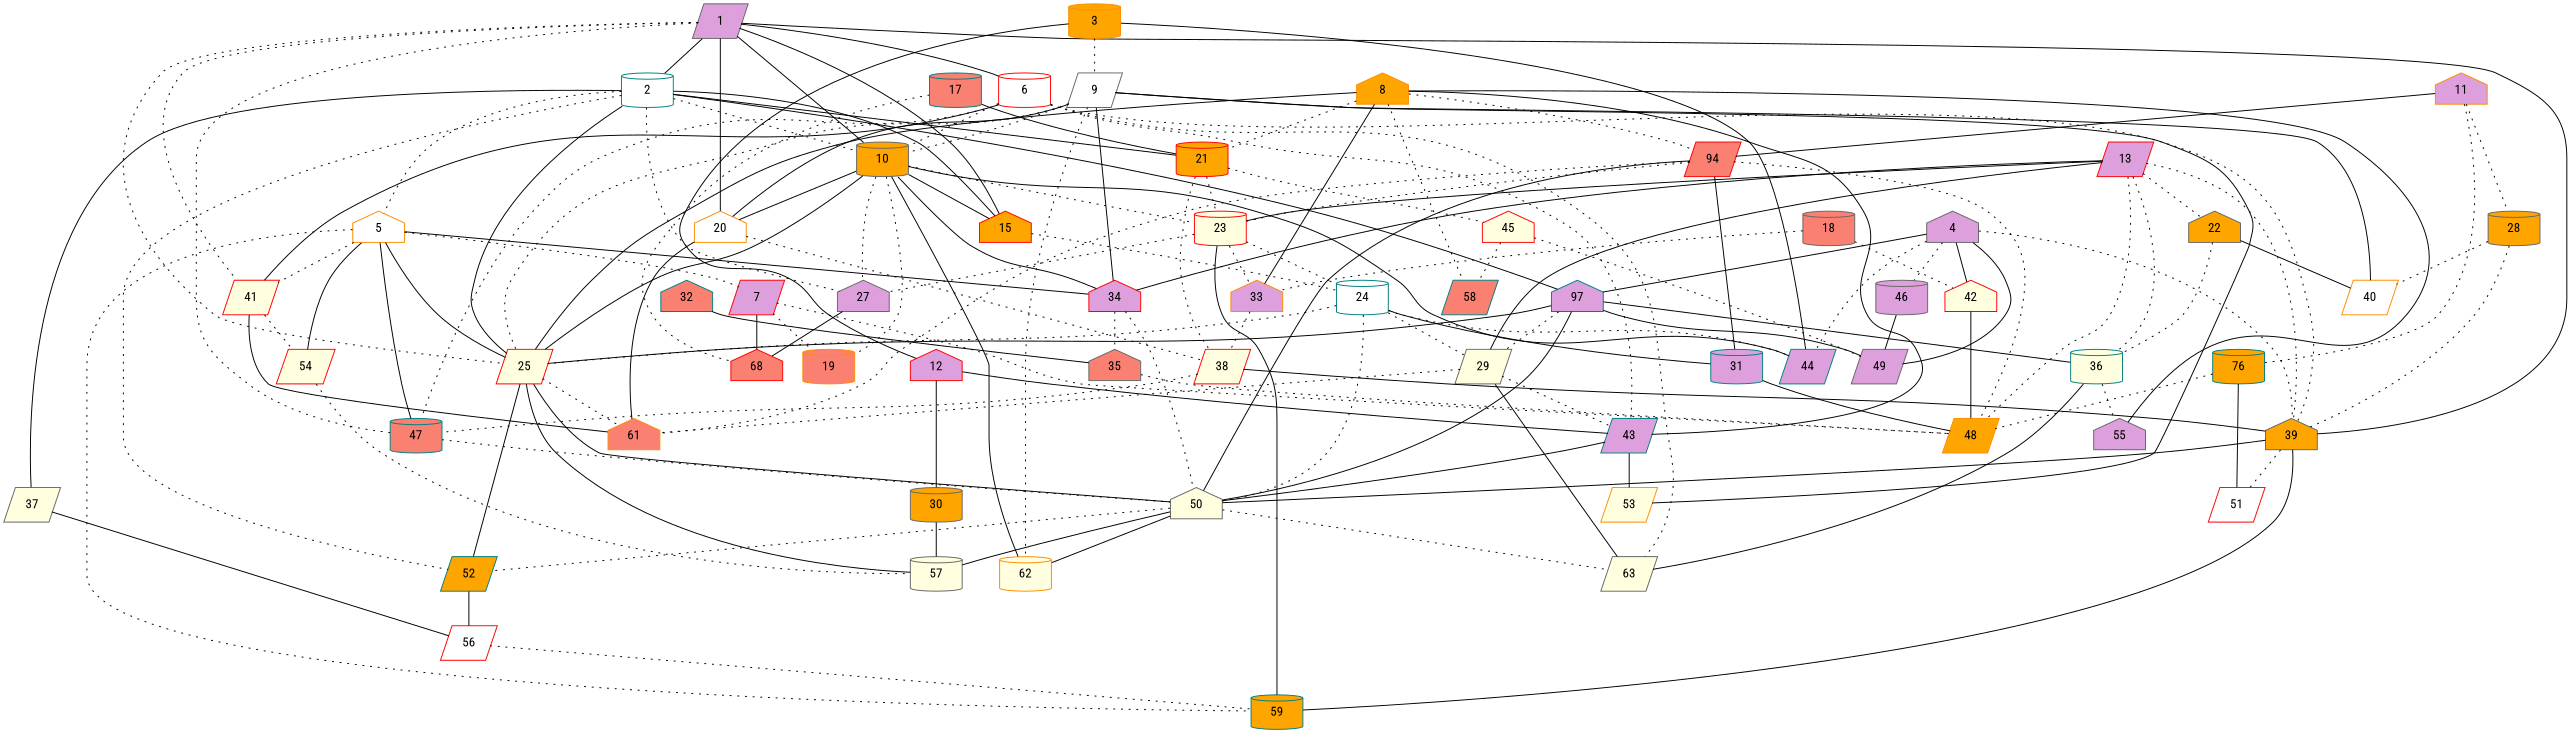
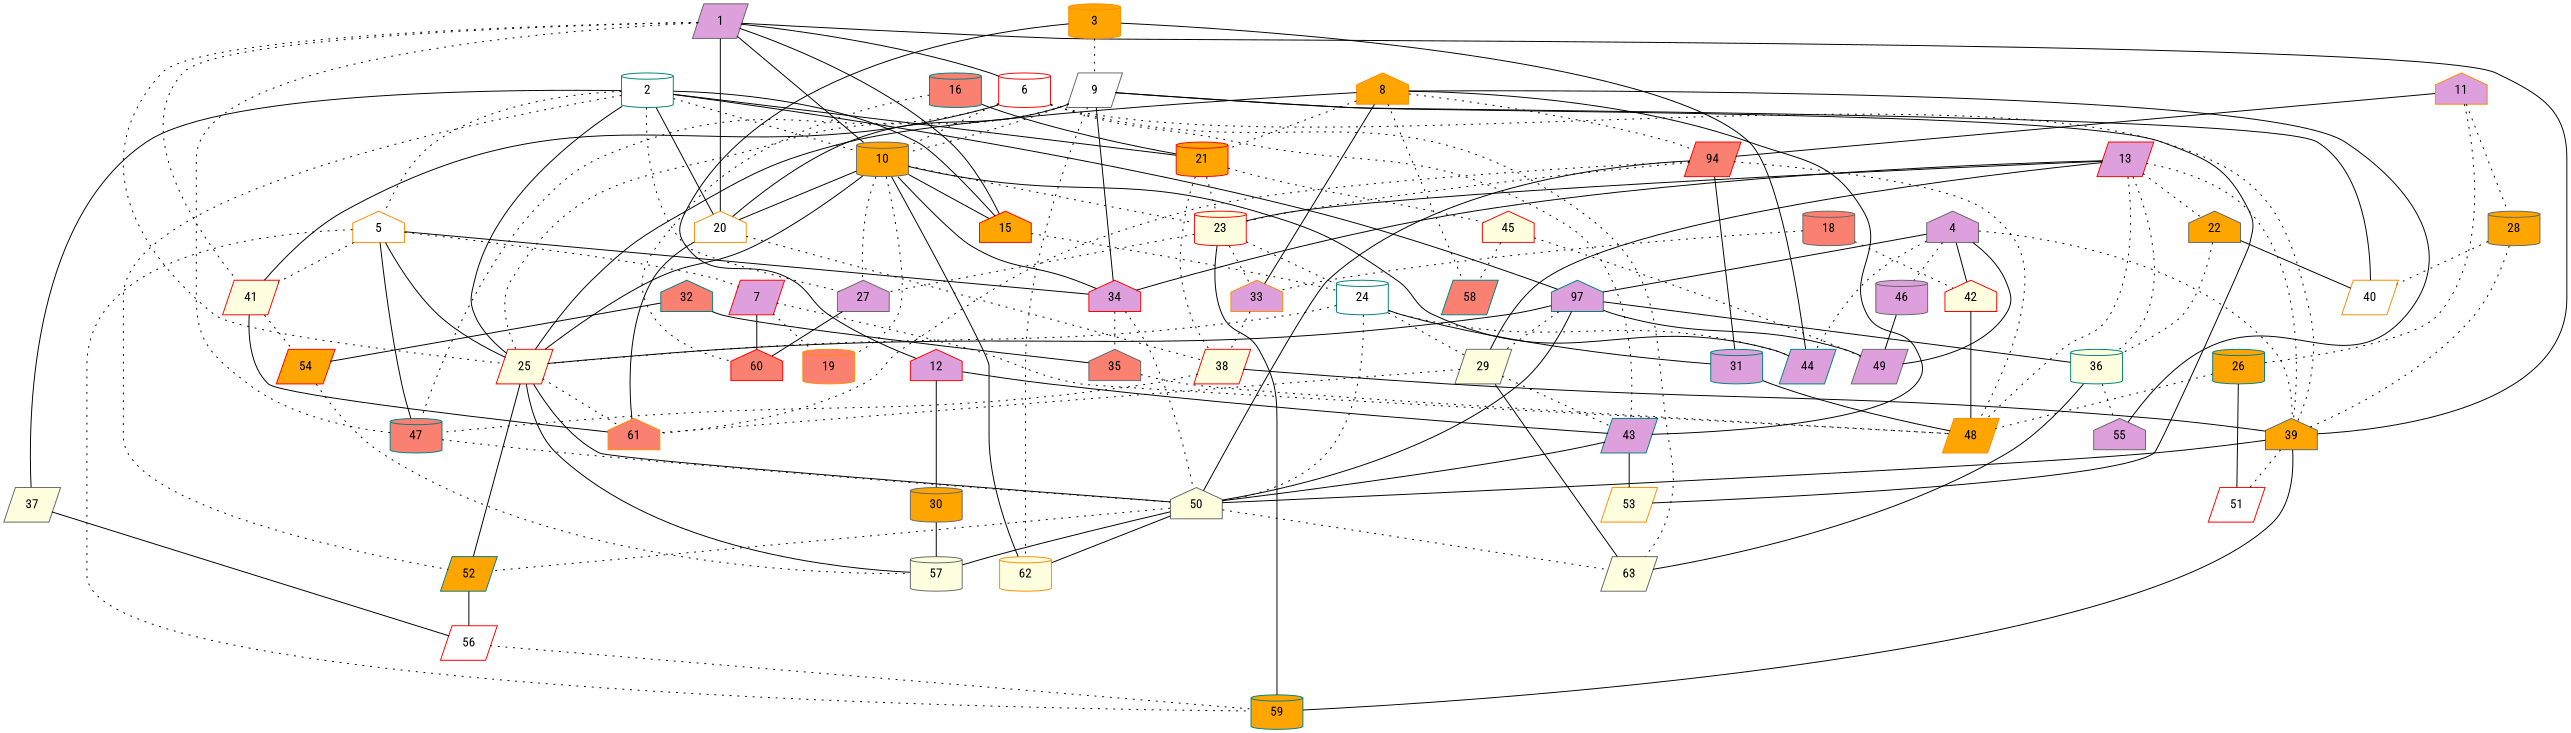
(683, 56) -> (683, 158)
(955, 90) -> (955, 90)
(324, 290) -> (495, 332)
(306, 367) -> (306, 367)
(757, 367) -> (757, 367)
(2239, 367) -> (2239, 367)
